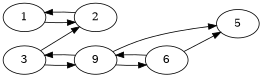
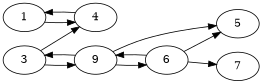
(96, 17) -> (96, 17)
none -> (238, 66)
